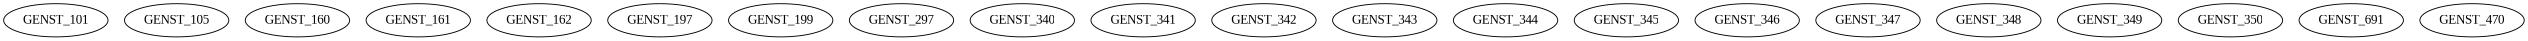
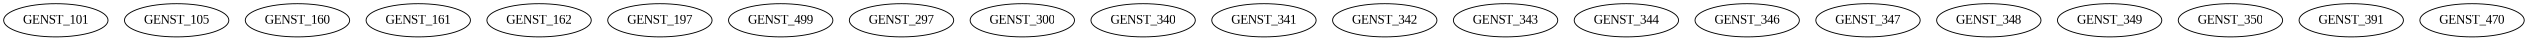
(781, 20) -> (781, 20)
none -> (1022, 20)
(1626, 20) -> none
(2351, 20) -> (2351, 20)
